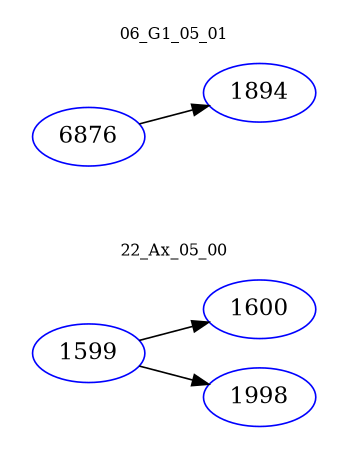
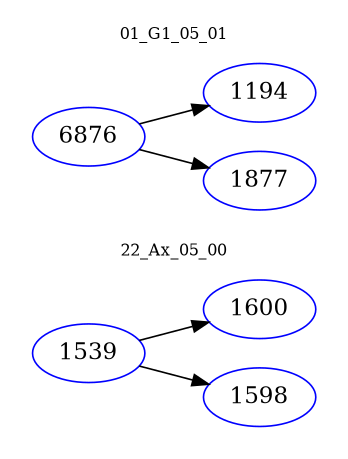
(174, 35) -> (174, 35)
(260, 93) -> (260, 93)
none -> (260, 181)
(89, 353) -> (89, 353)
(260, 397) -> (260, 397)
